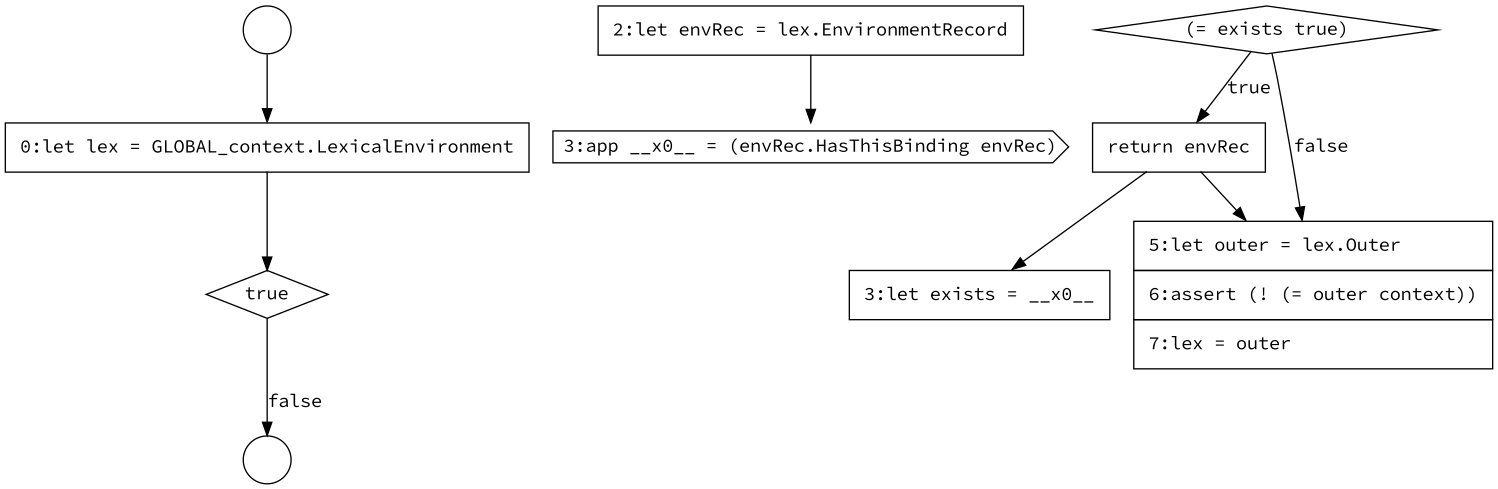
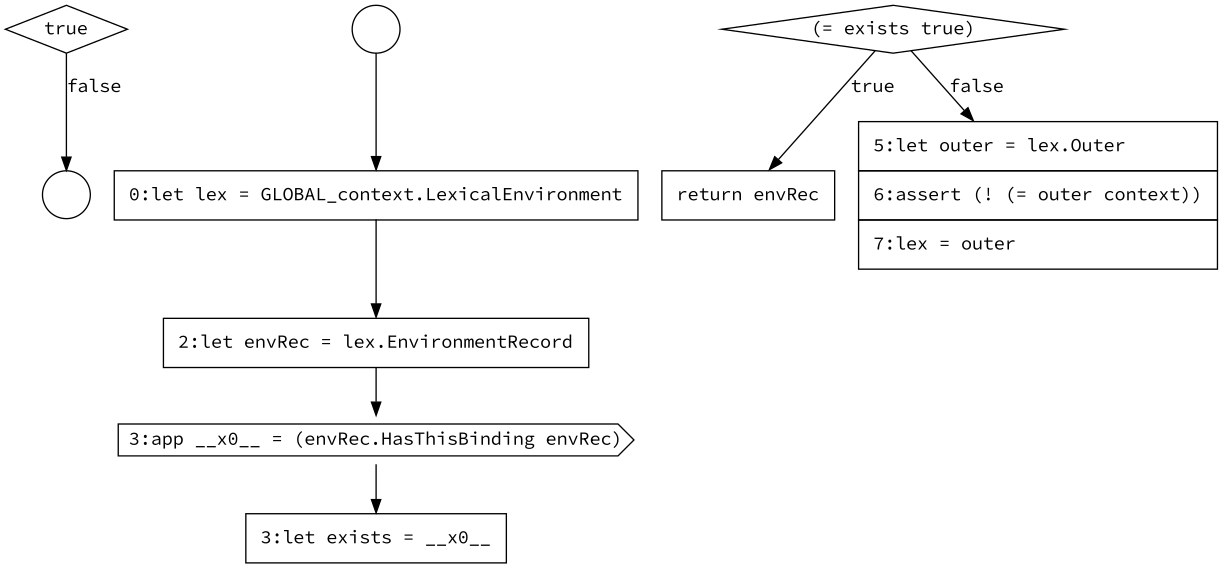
(1219, 191) -> none
(267, 214) -> (376, 262)
(1085, 216) -> (376, 482)
